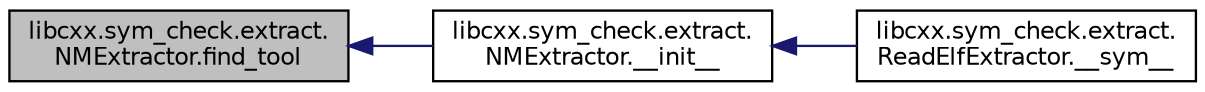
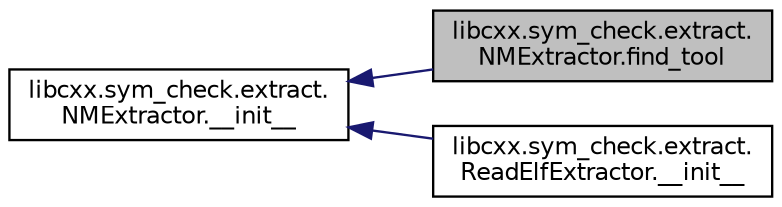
(403, 46) -> (403, 74)
(1026, 46) -> (603, 161)
